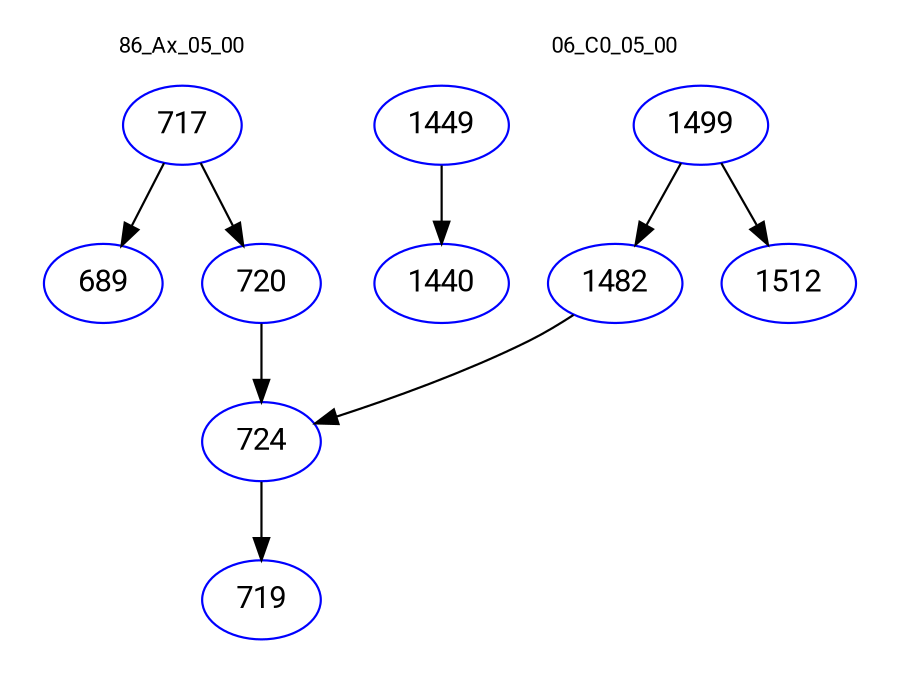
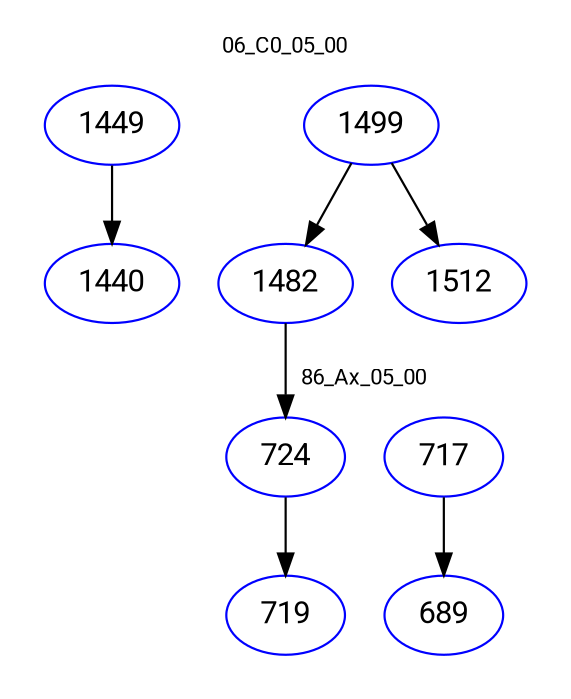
(261, 283) -> none
